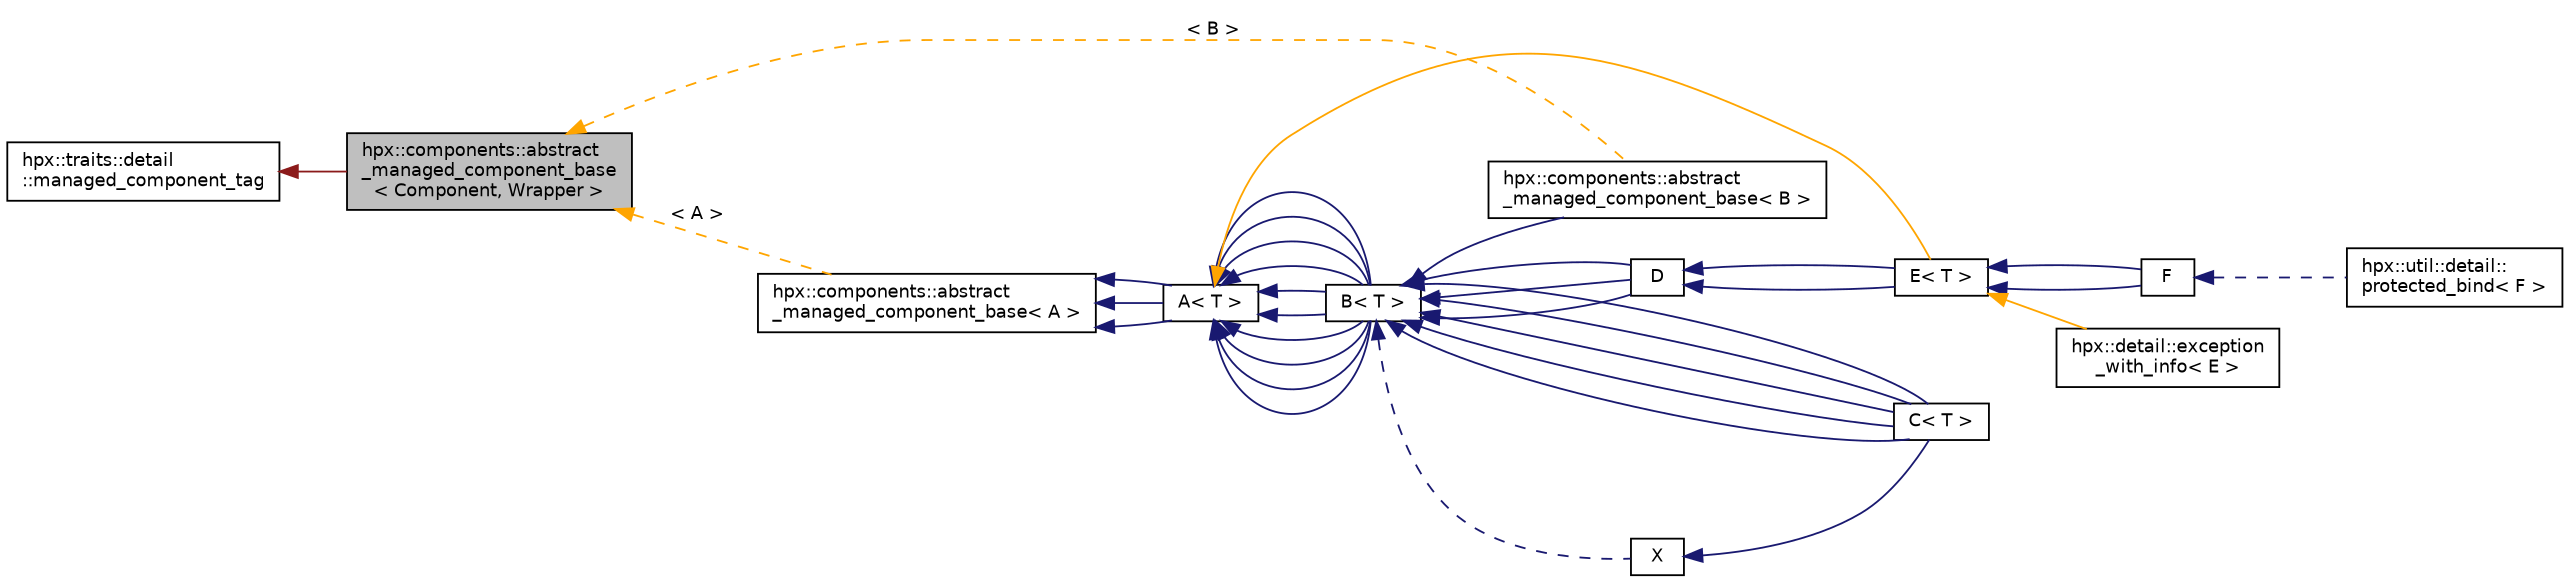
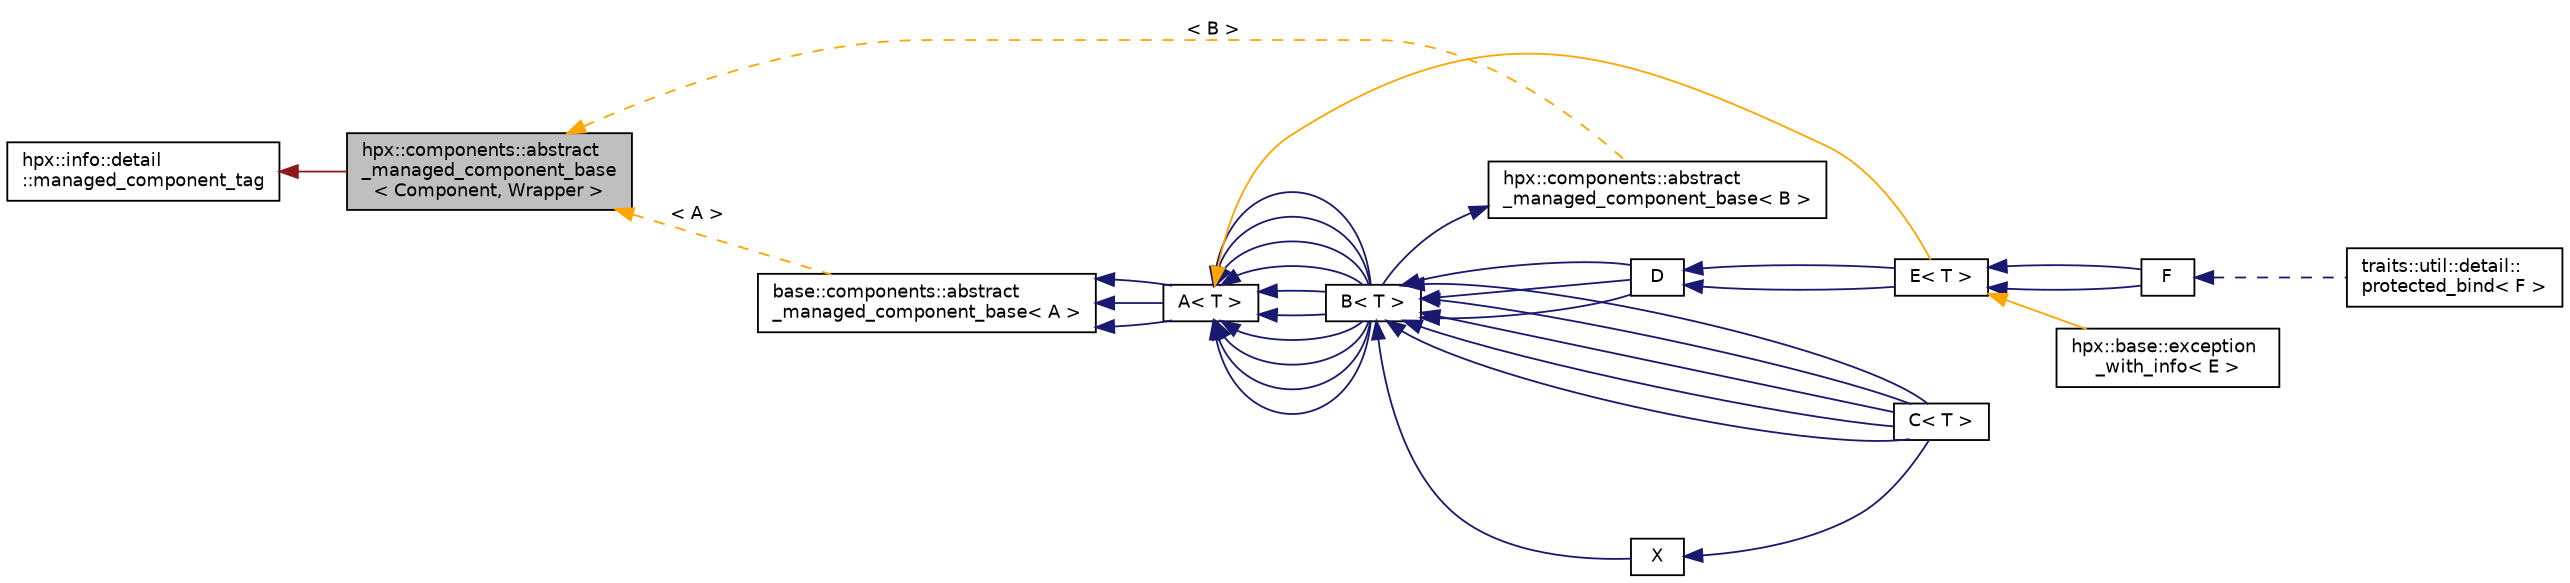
(143, 172) -> (143, 172)
(1490, 238) -> (1421, 243)
(2455, 277) -> (2455, 277)
(927, 303) -> (927, 303)
(2168, 358) -> (2168, 358)
(1451, 511) -> (1451, 511)
